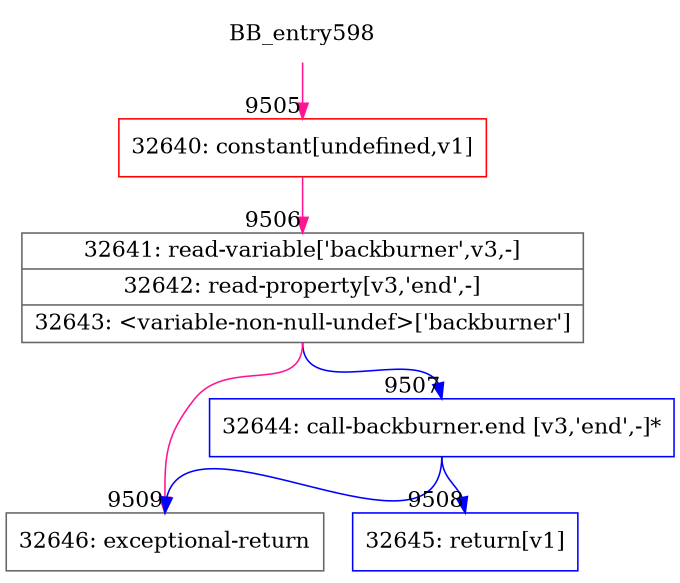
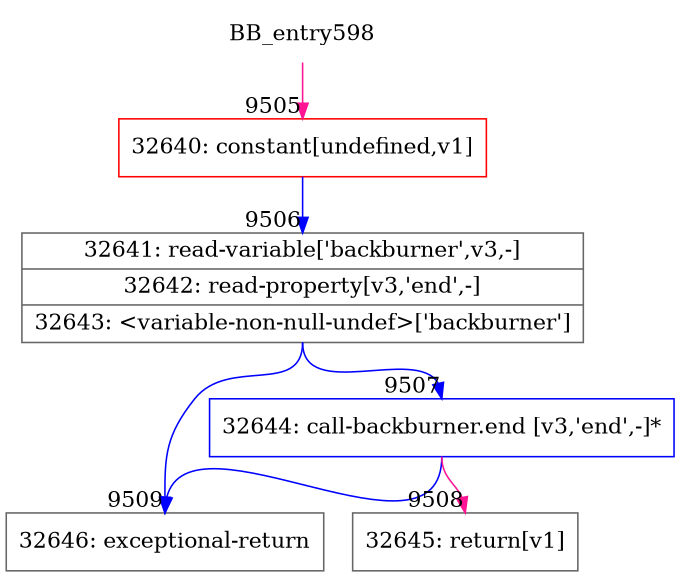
(303, 197) -> (303, 197)
(205, 390) -> (205, 390)
(449, 478) -> (449, 478)
(465, 542) -> (465, 542)
